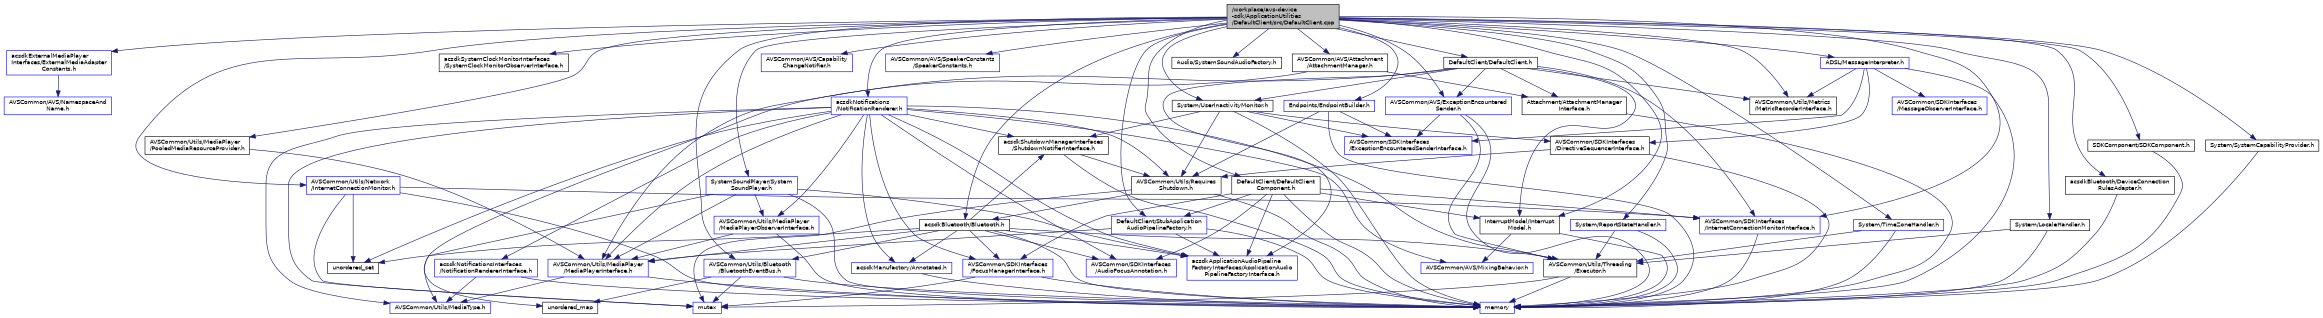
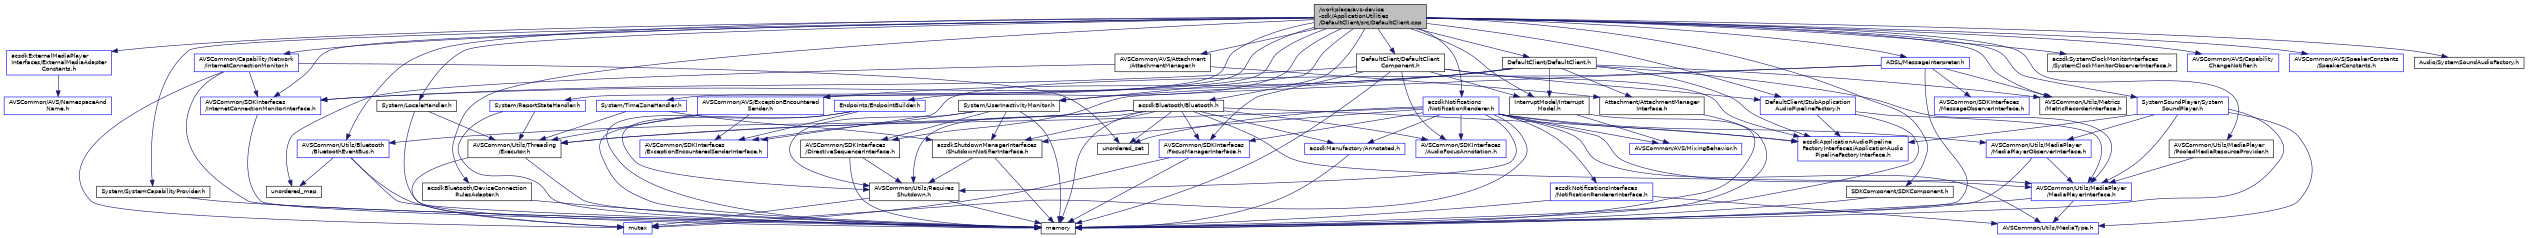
(353, 185) -> (246, 63)
(1065, 206) -> (947, 126)
(1720, 302) -> (856, 131)
(1497, 308) -> (1058, 228)
